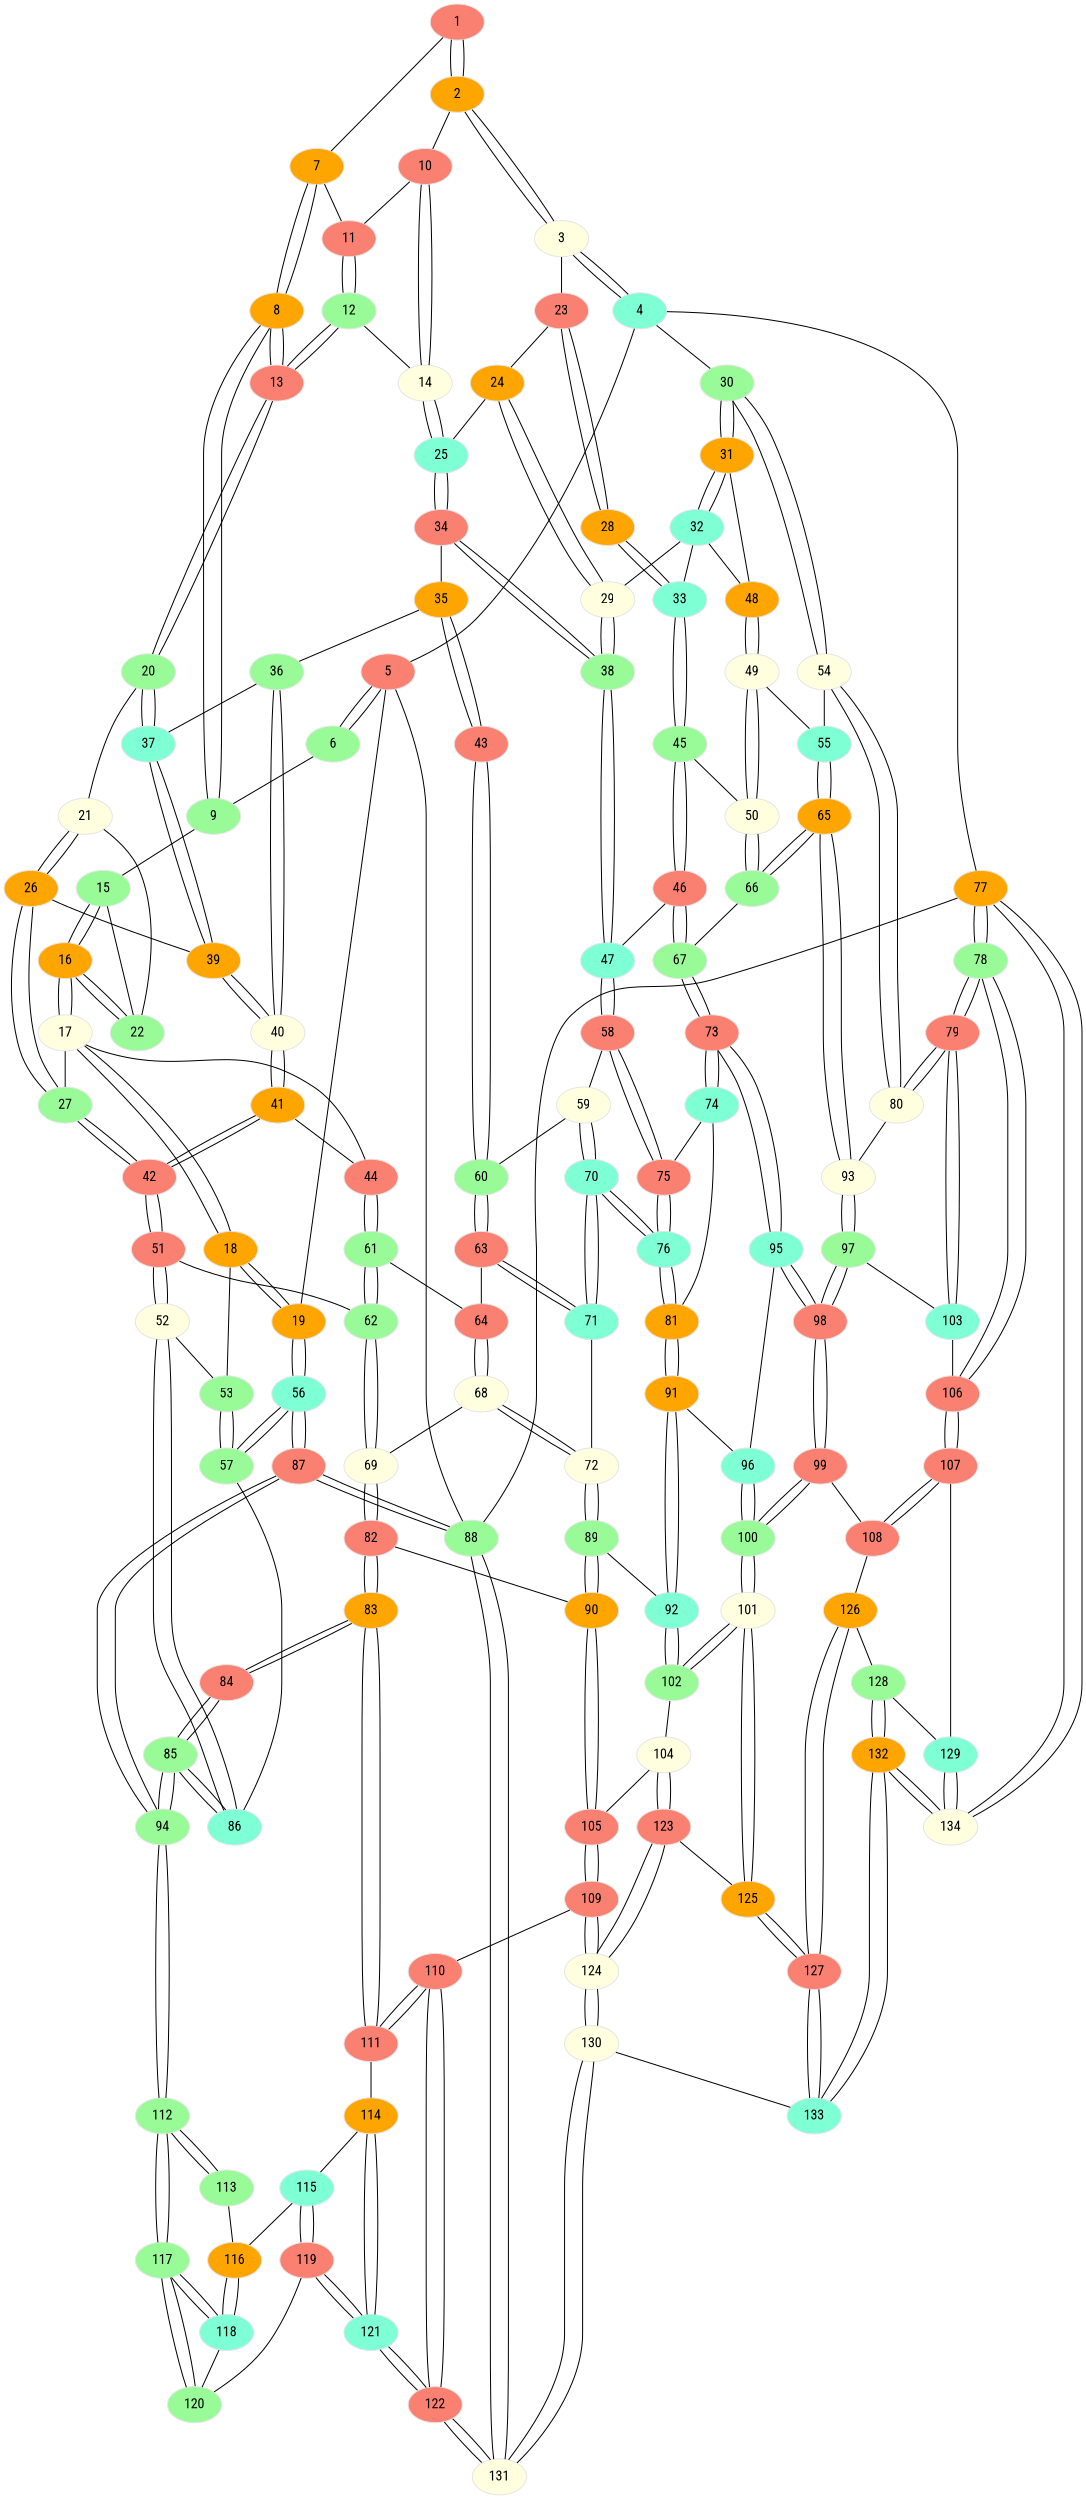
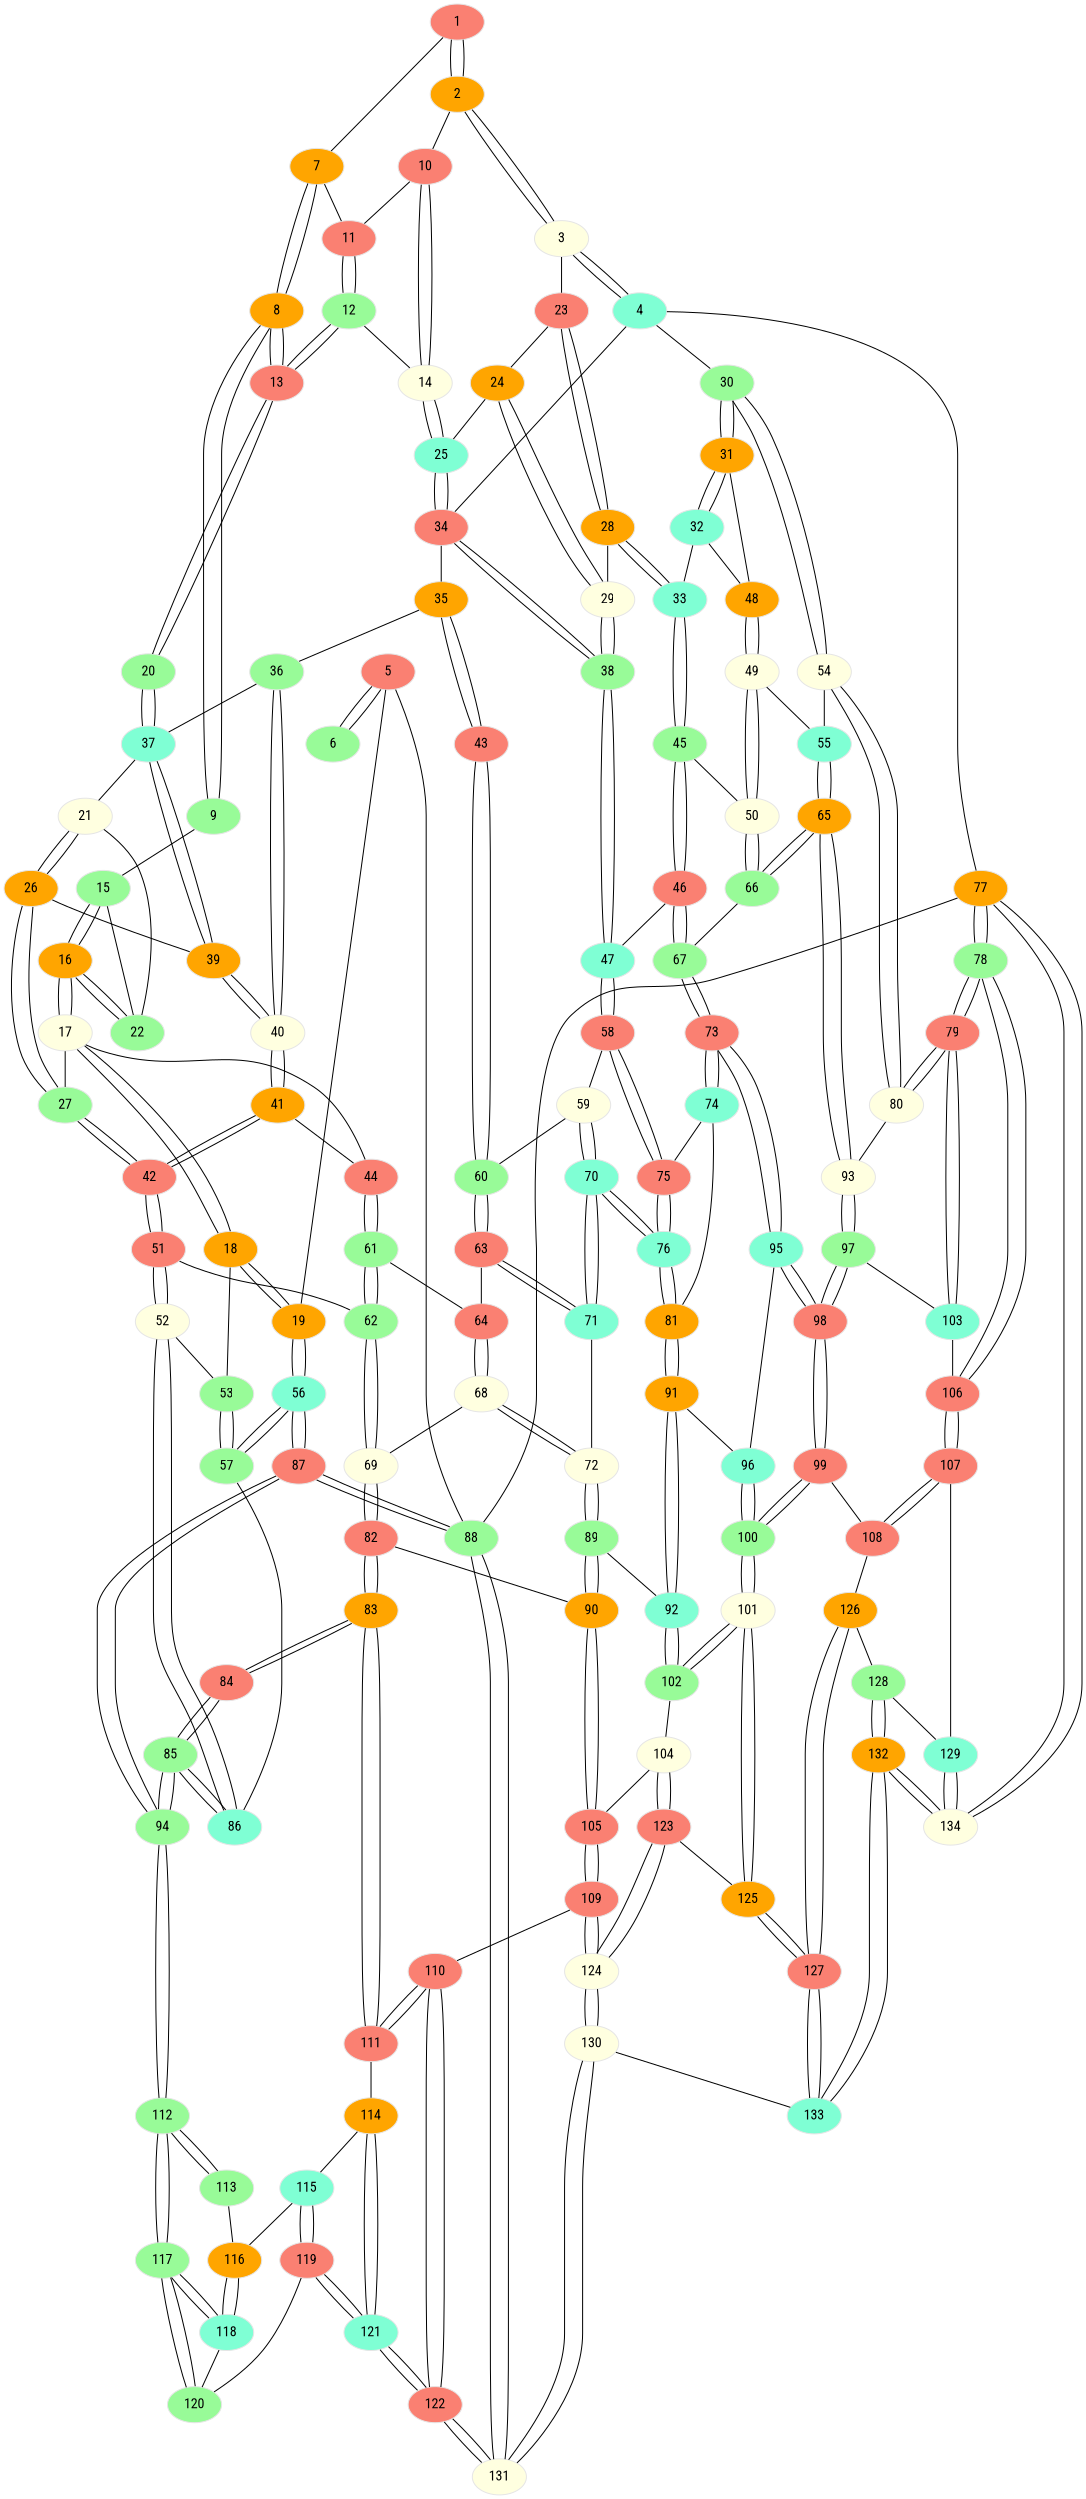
(540, 534) -> (541, 419)
(657, 560) -> (608, 564)
(106, 741) -> (117, 780)
(263, 786) -> none
